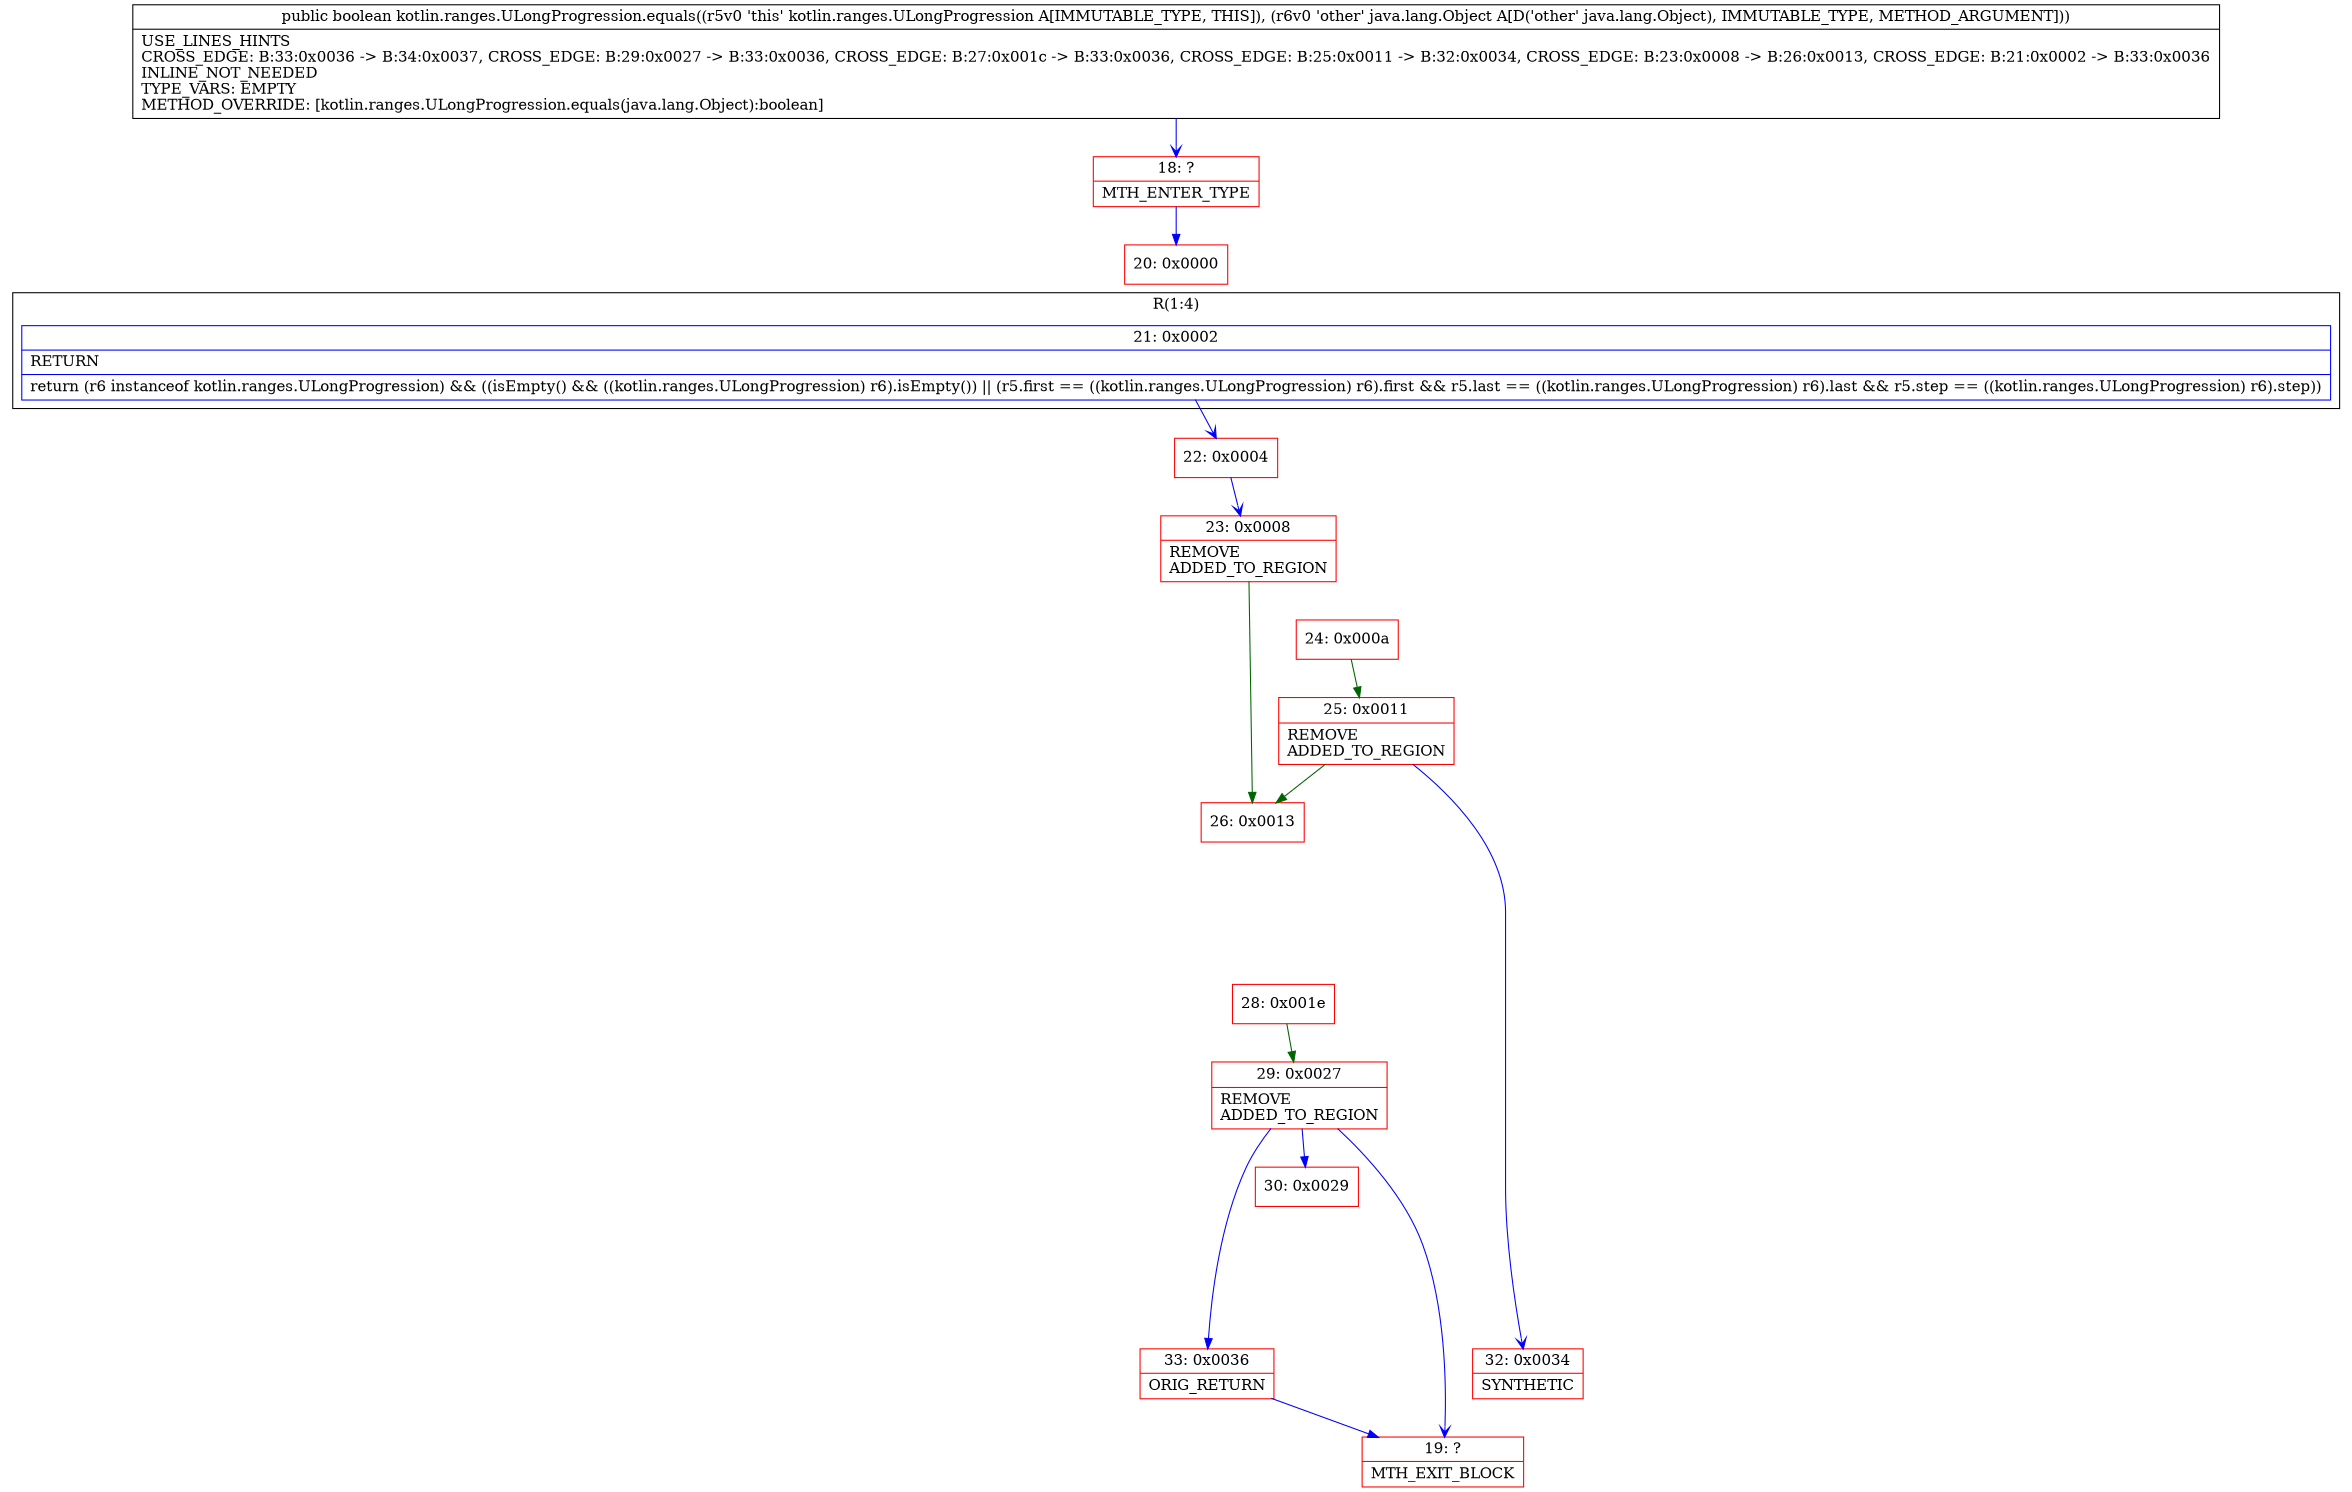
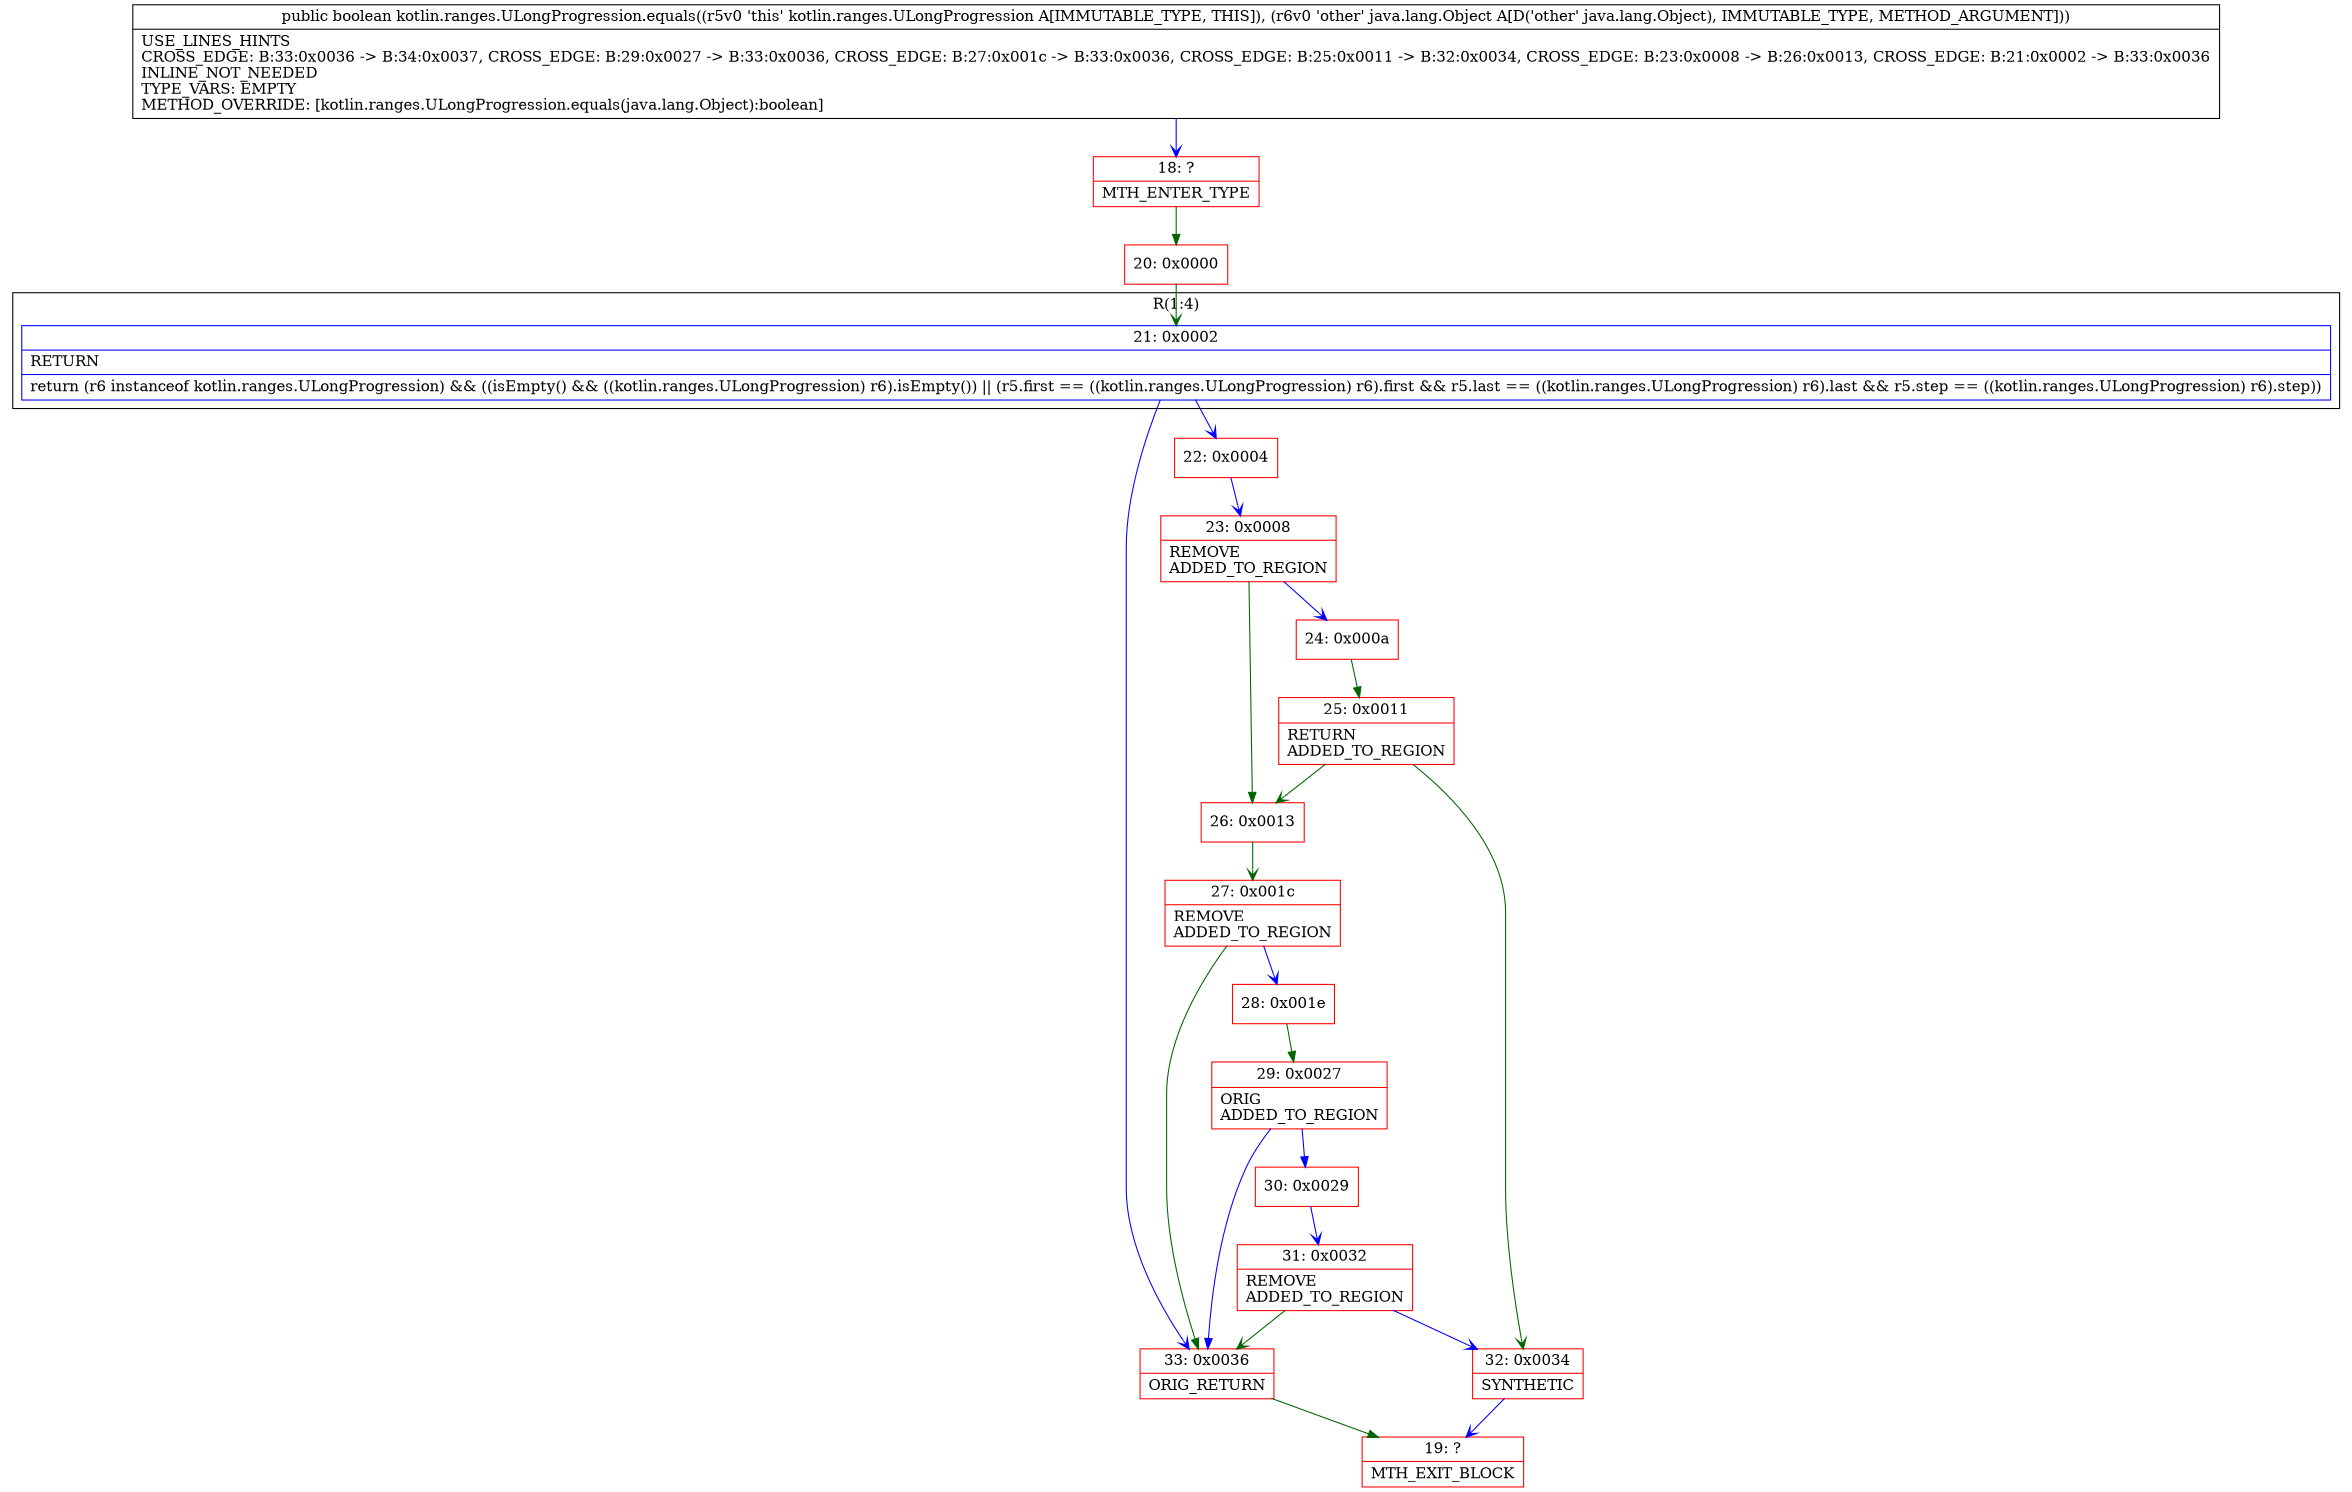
(1176, 220) -> (1176, 220)
none -> (1176, 299)
none -> (1301, 597)
(1323, 735) -> (1322, 735)
(1305, 780) -> (1305, 780)
none -> (1126, 874)
none -> (1253, 913)
(1506, 1036) -> (1506, 1036)
(1256, 1100) -> (1241, 1100)
(1429, 1263) -> (1489, 1414)
none -> (1325, 1278)
(1320, 1416) -> (1320, 1416)
